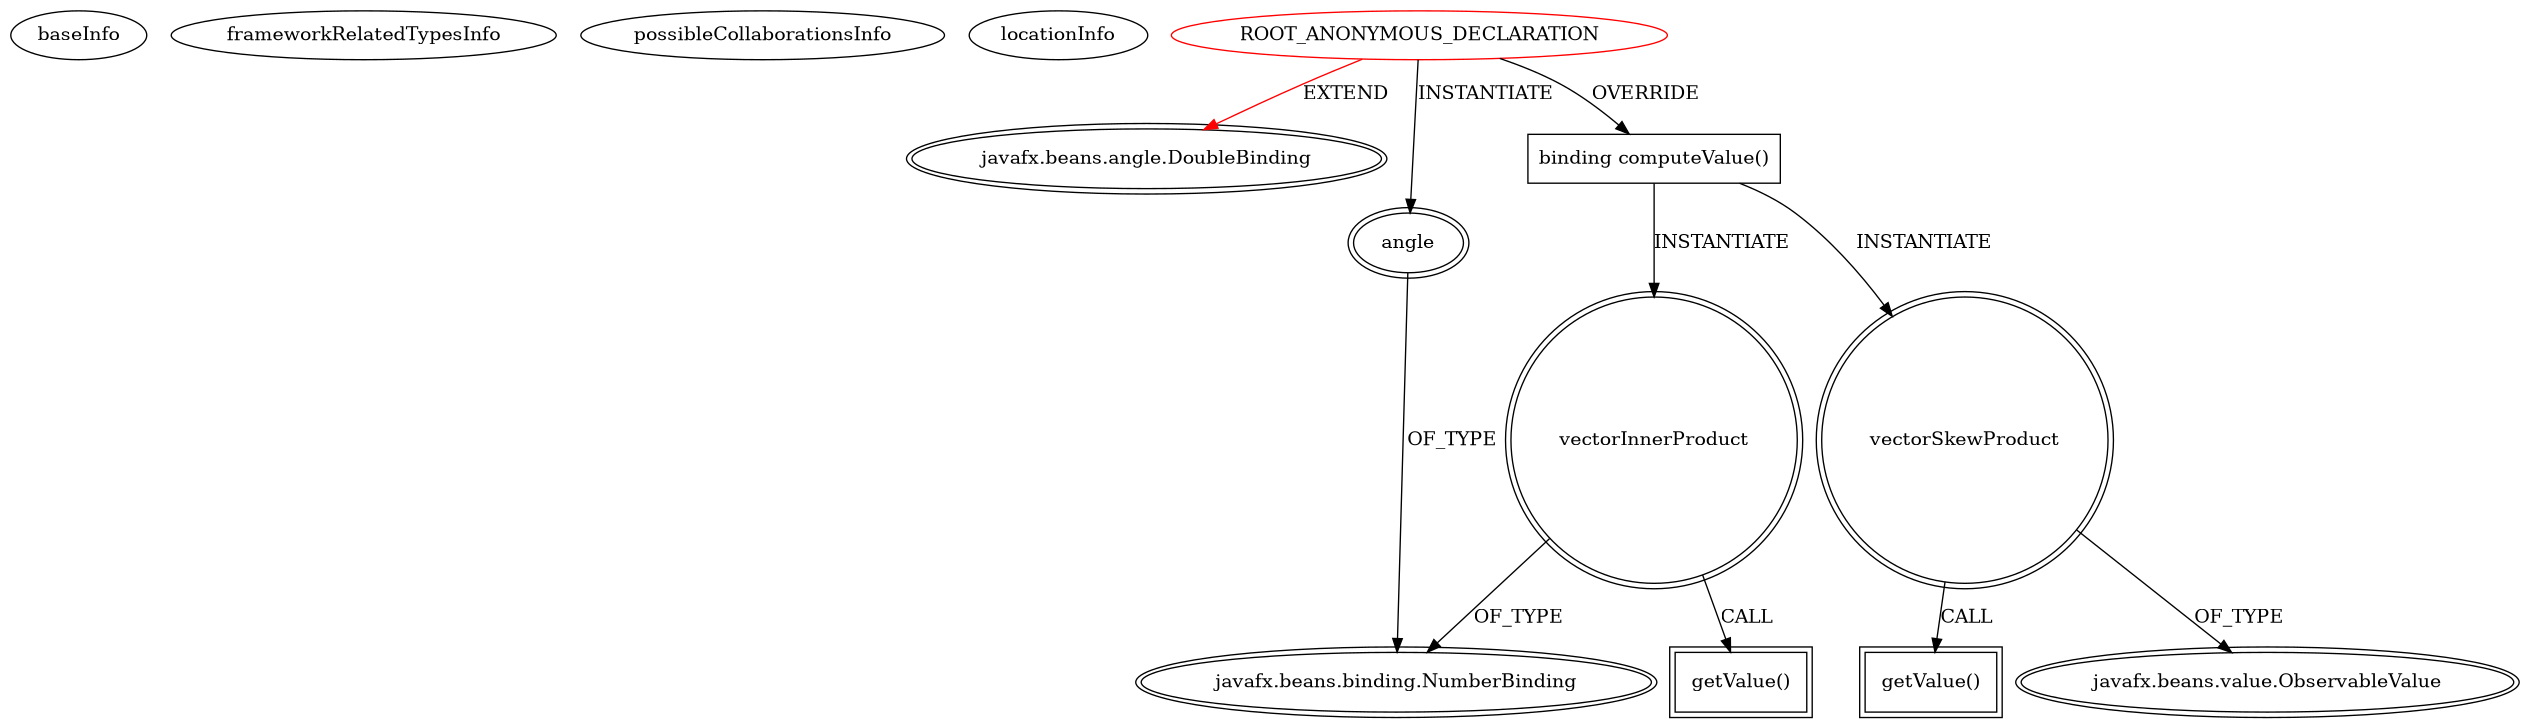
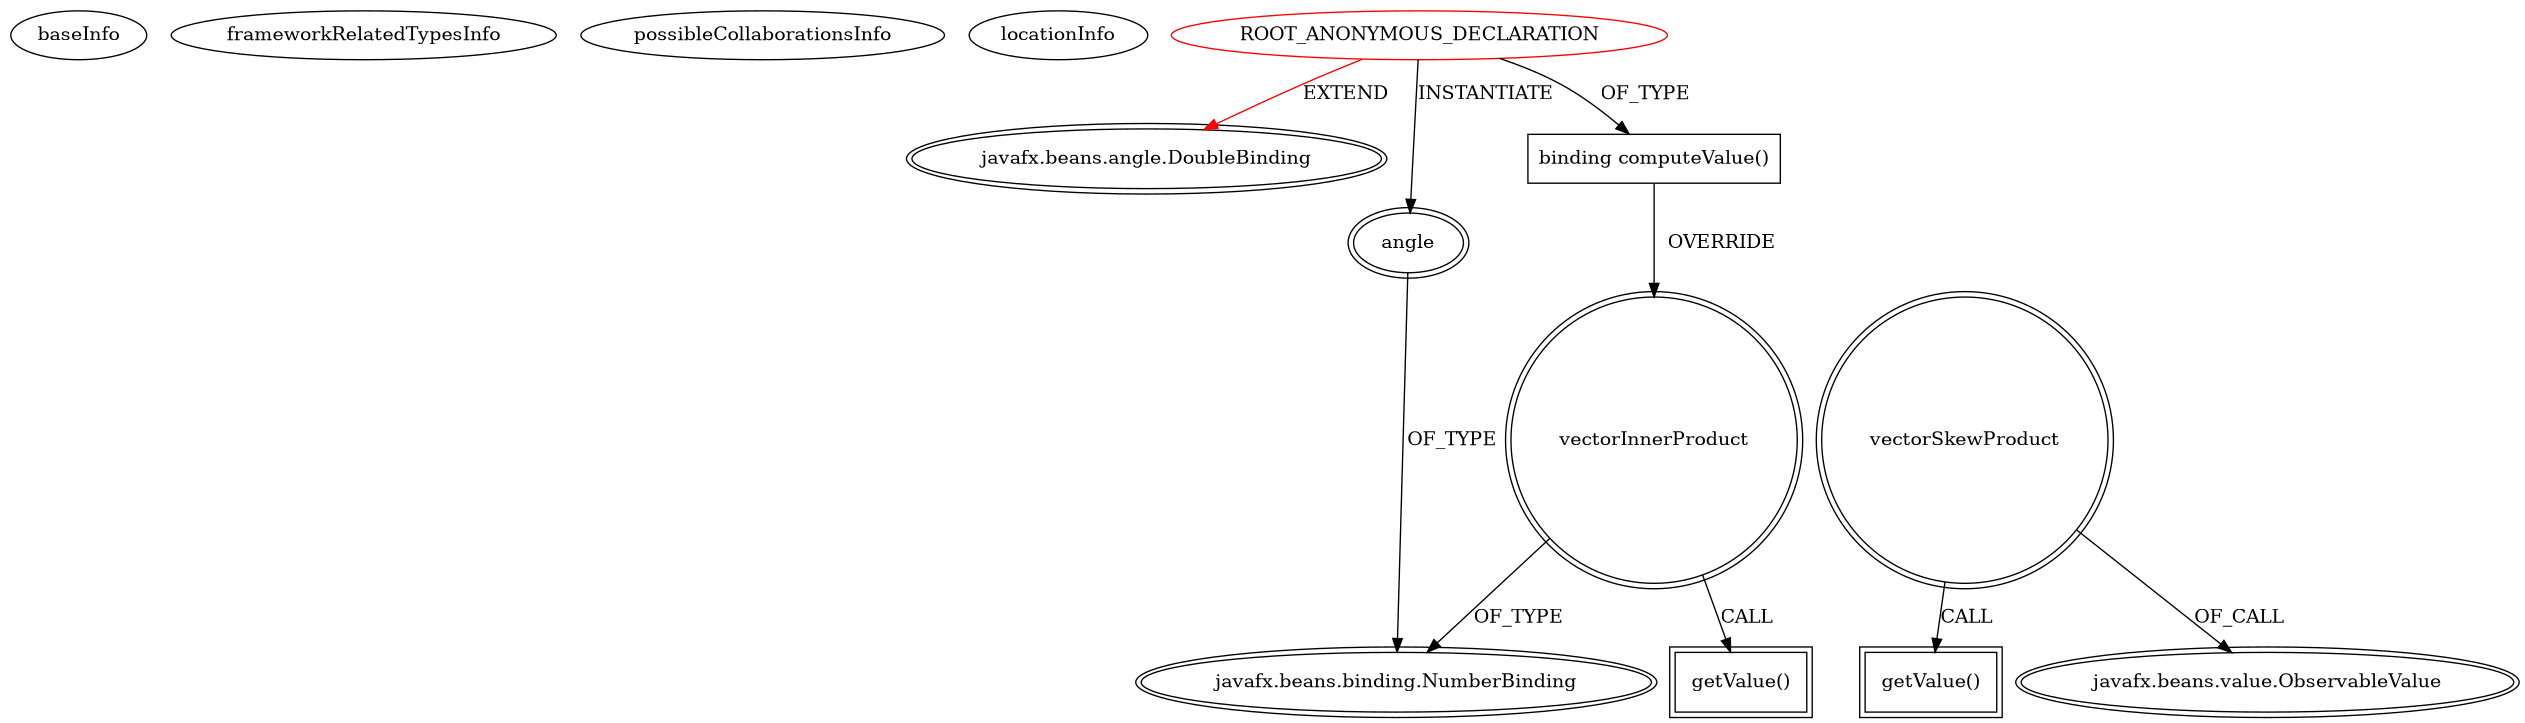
(1646, 94) -> (1646, 94)
(1820, 234) -> none
(1722, 243) -> (1722, 243)
(2240, 618) -> (2240, 618)
